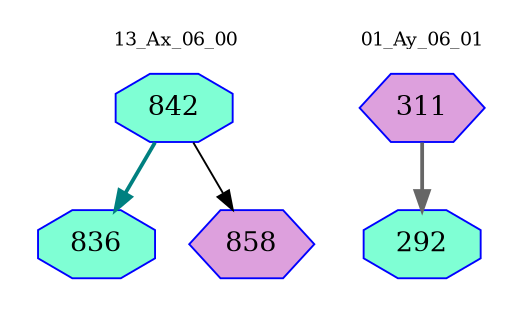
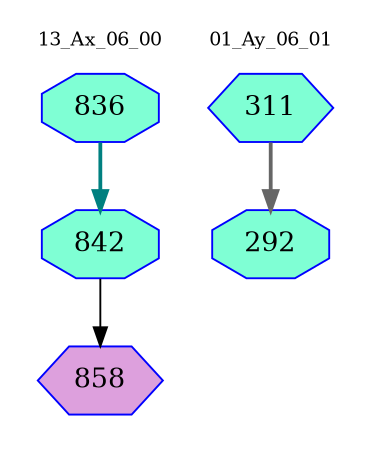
(422, 108) -> (271, 108)
(140, 168) -> (100, 167)
